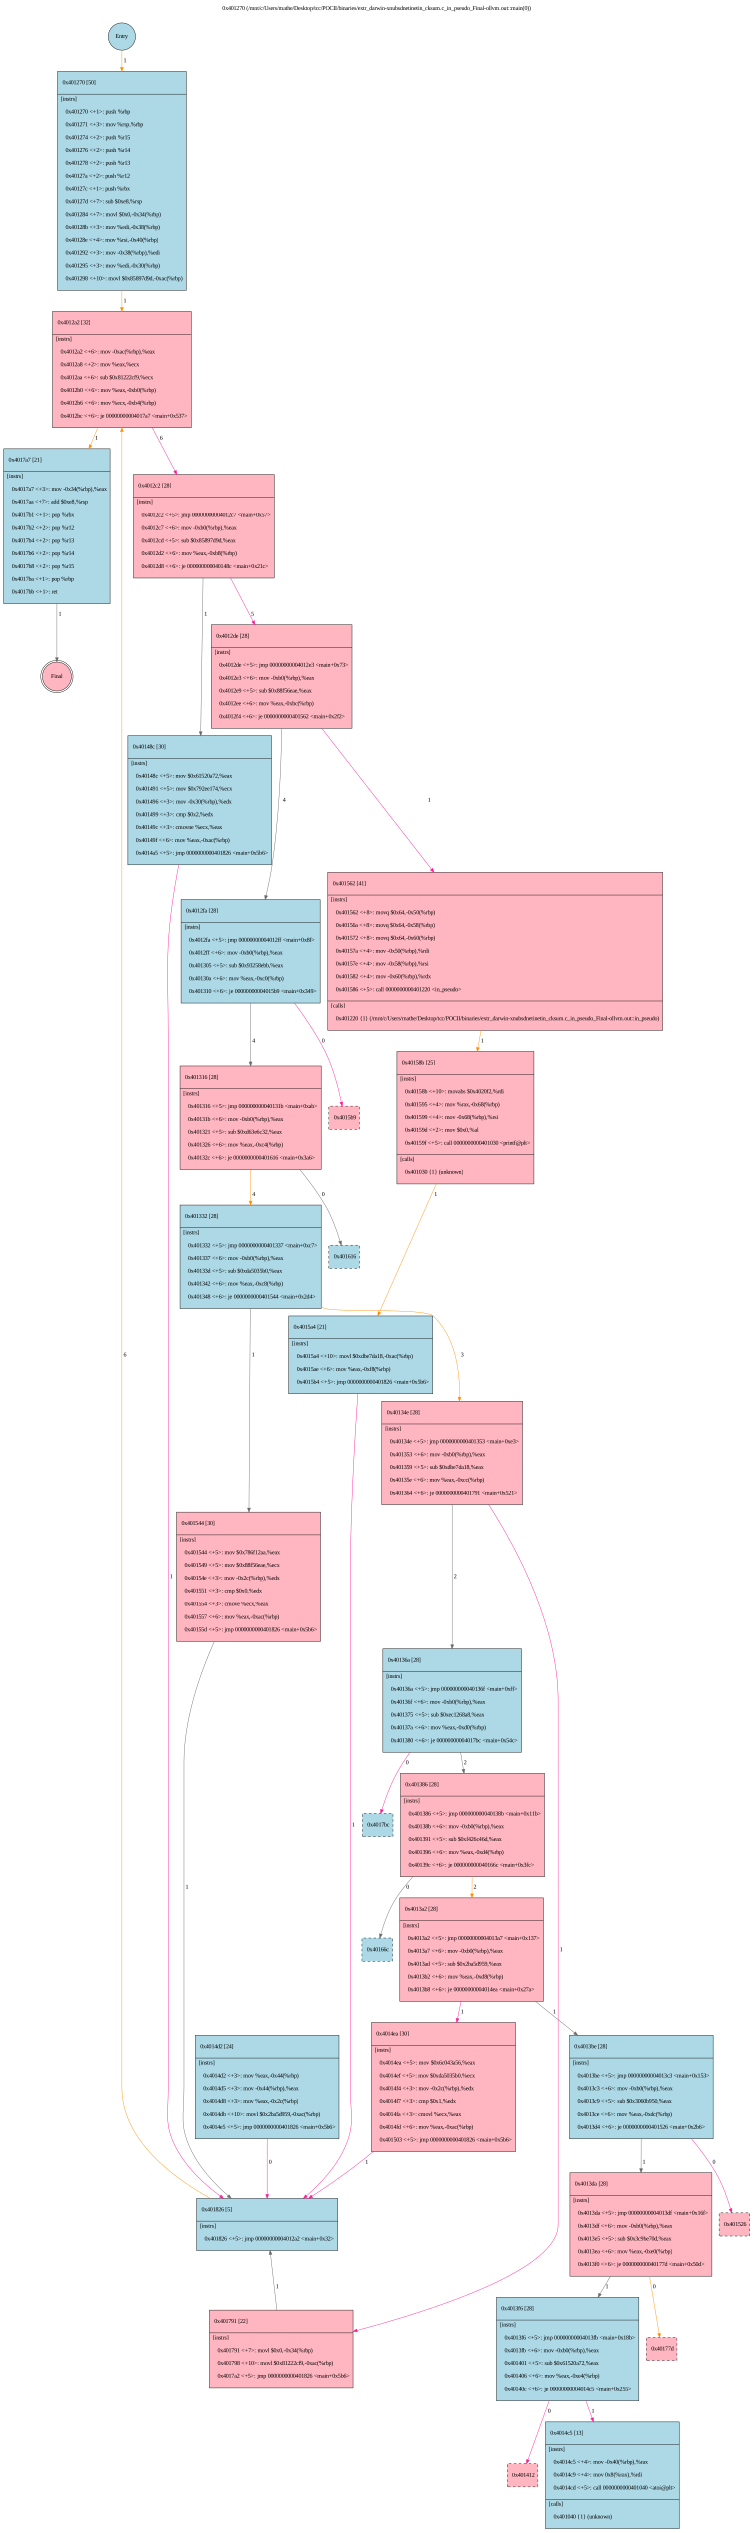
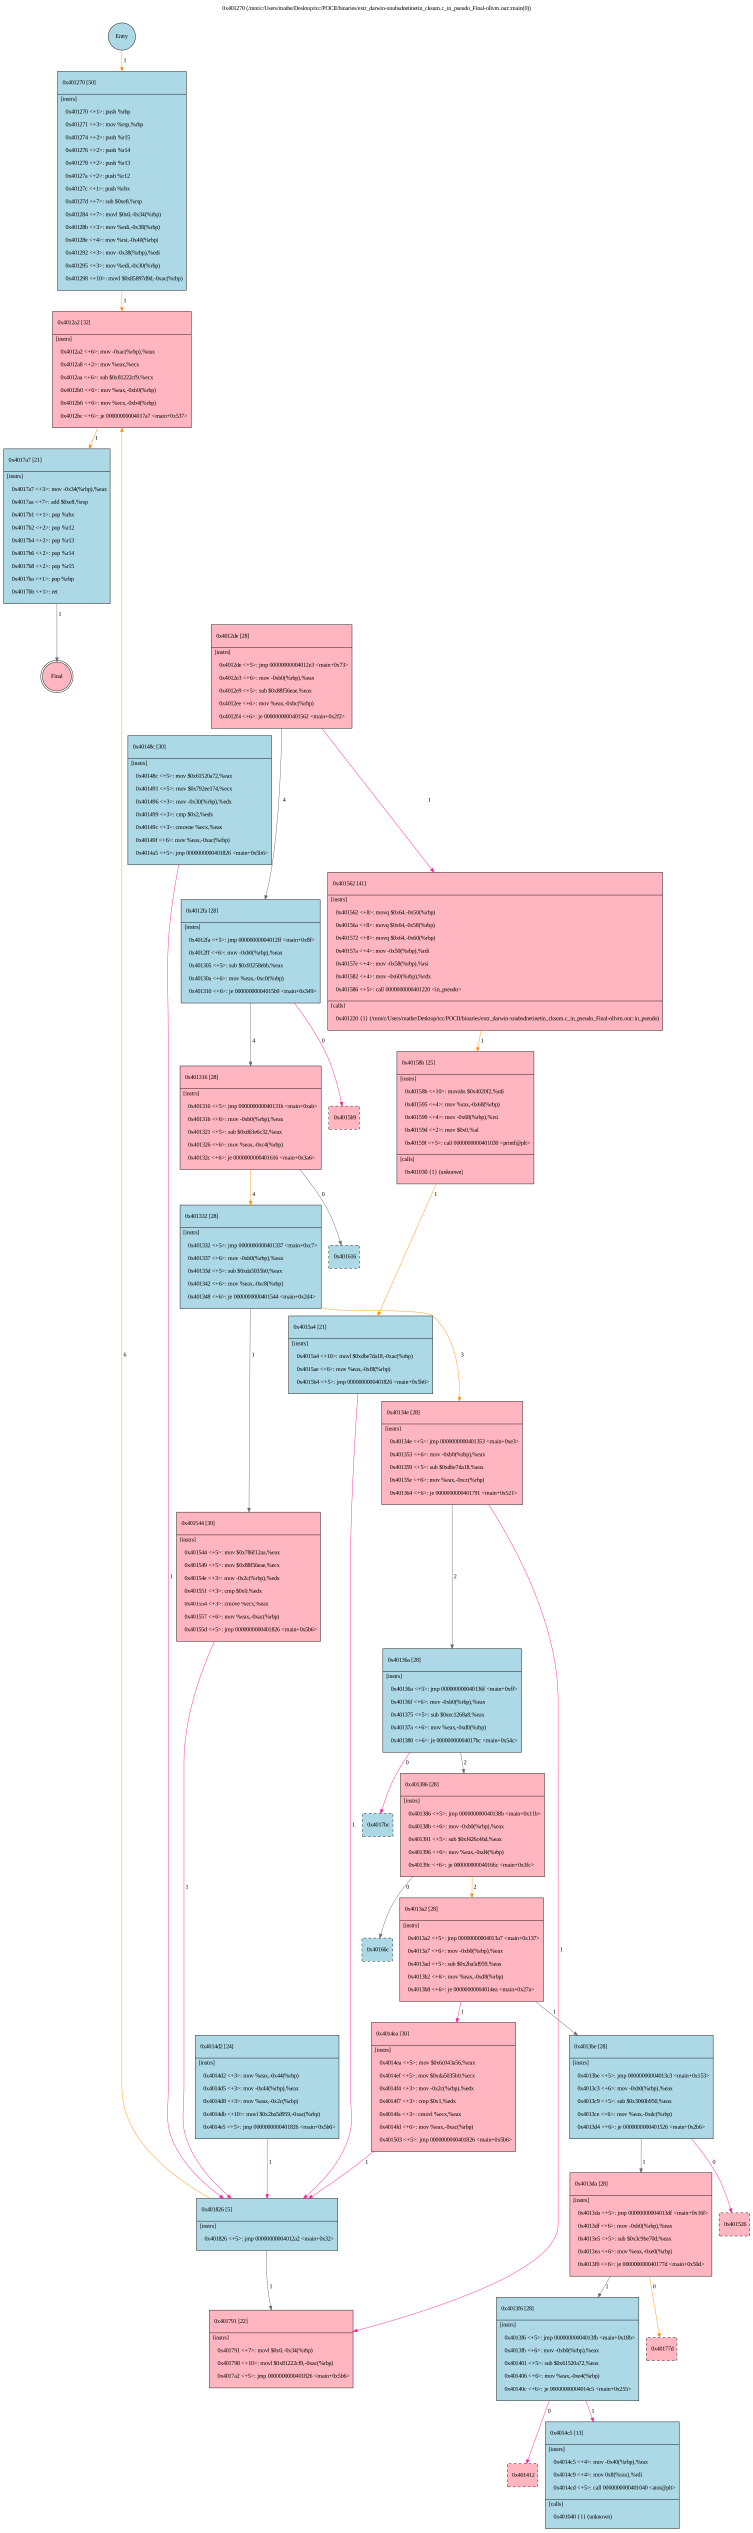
(204, 526) -> none
(184, 1923) -> (184, 1923)
(269, 2162) -> (269, 2162)
(274, 2282) -> (267, 2278)
